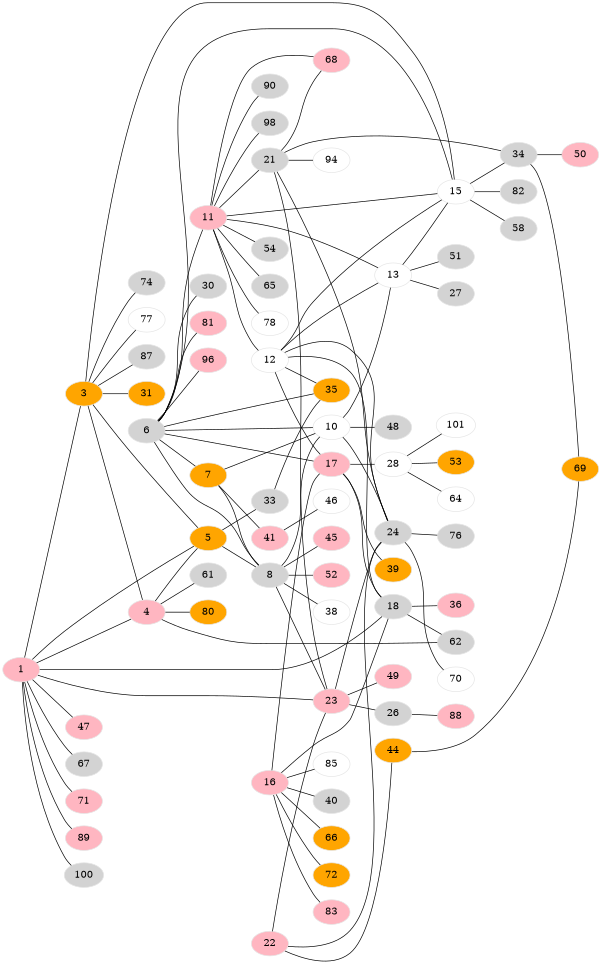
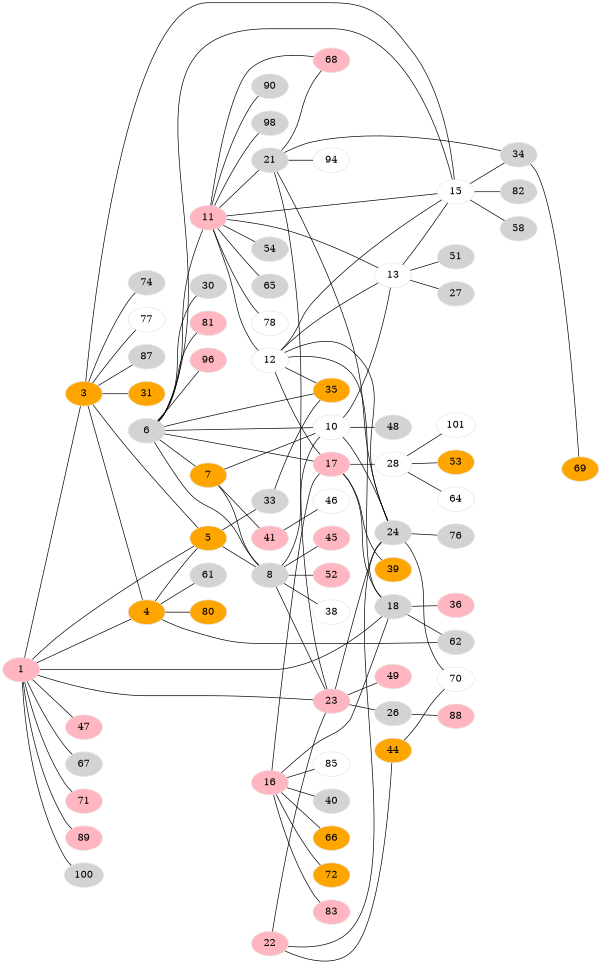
(580, 155) -> none
(147, 612) -> (147, 612)
(537, 649) -> (427, 710)
